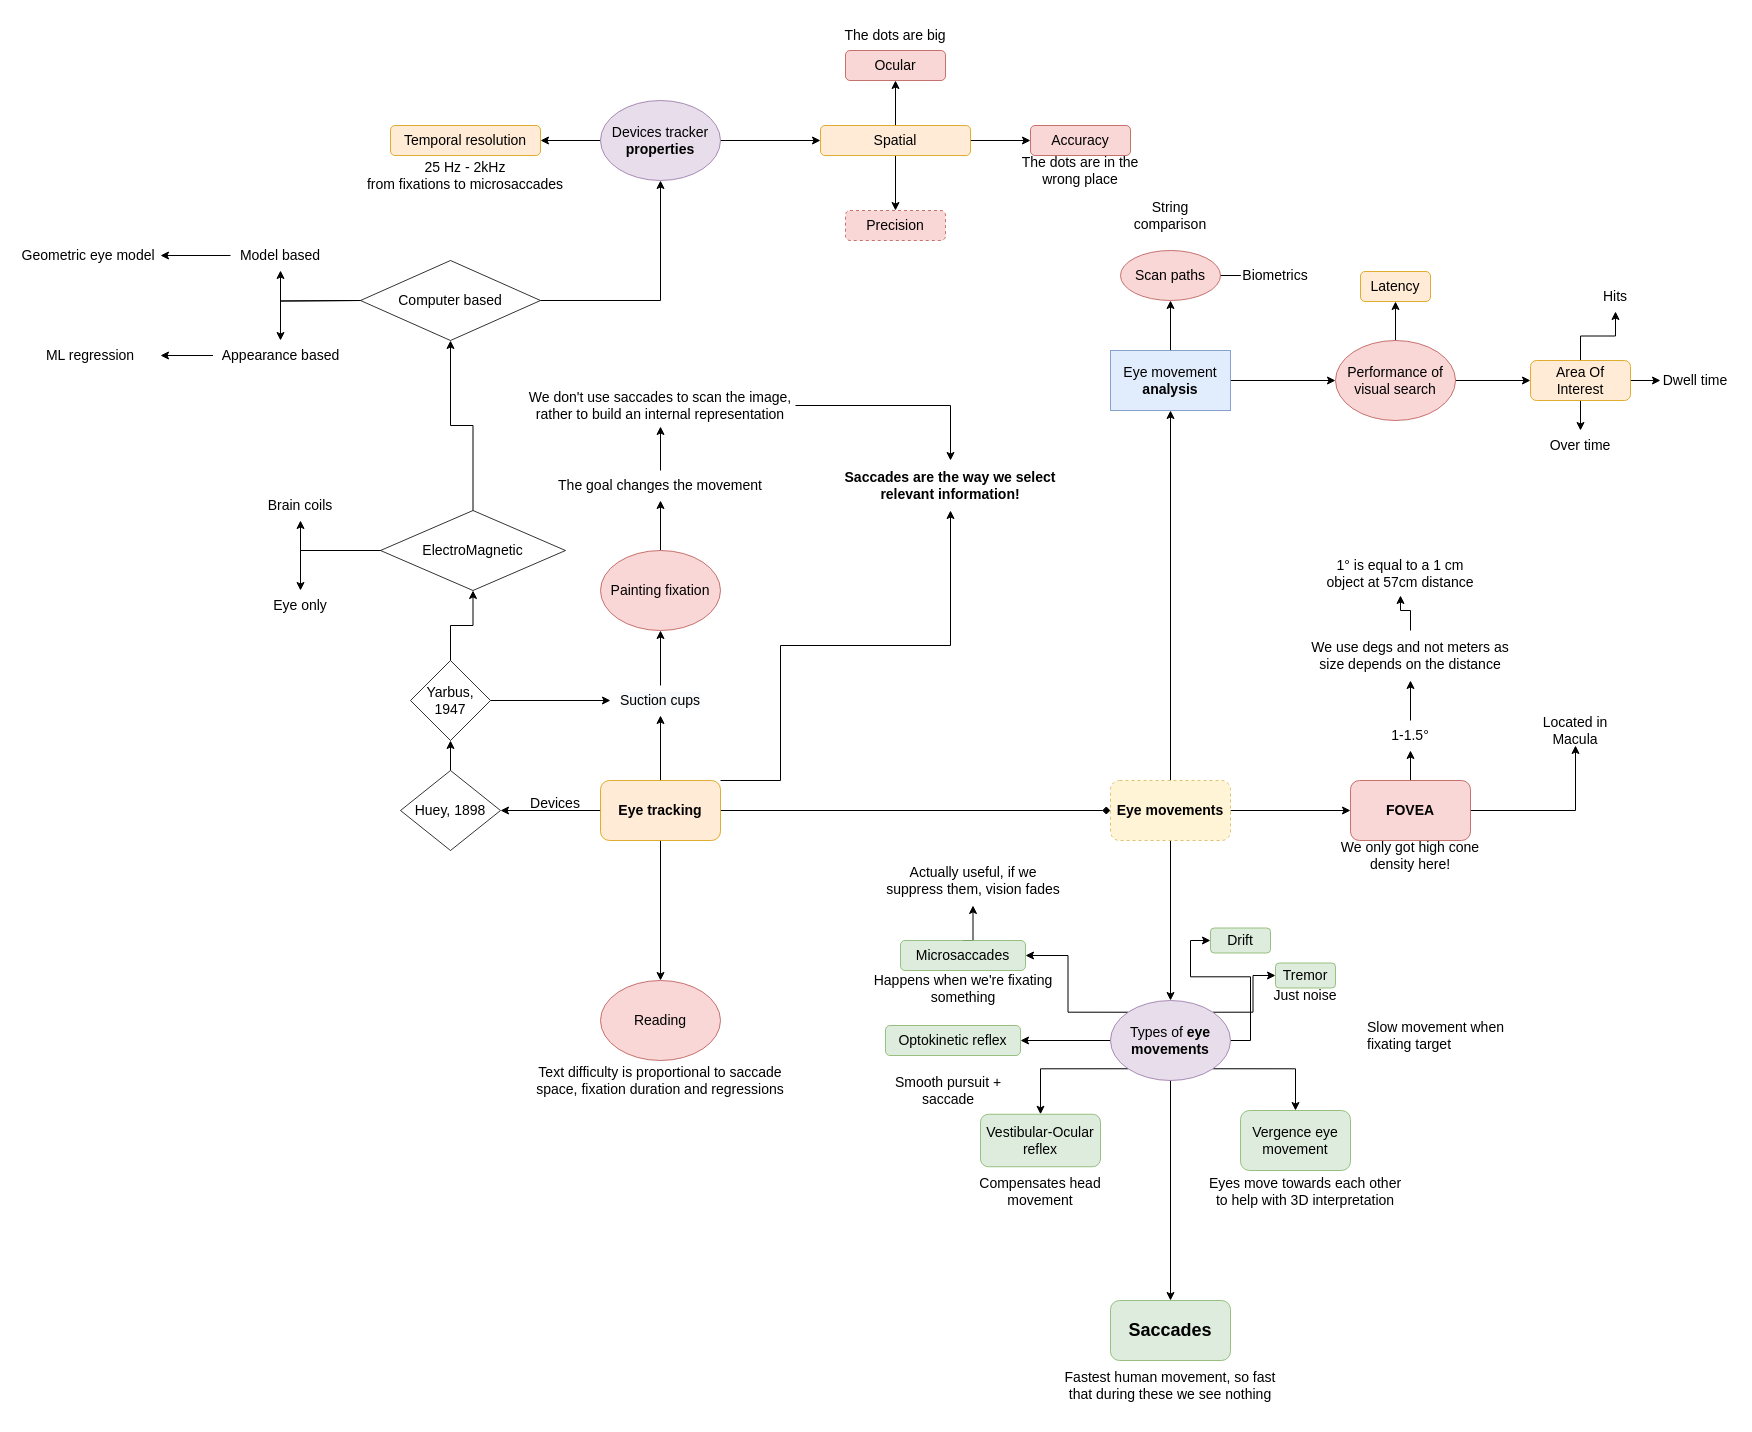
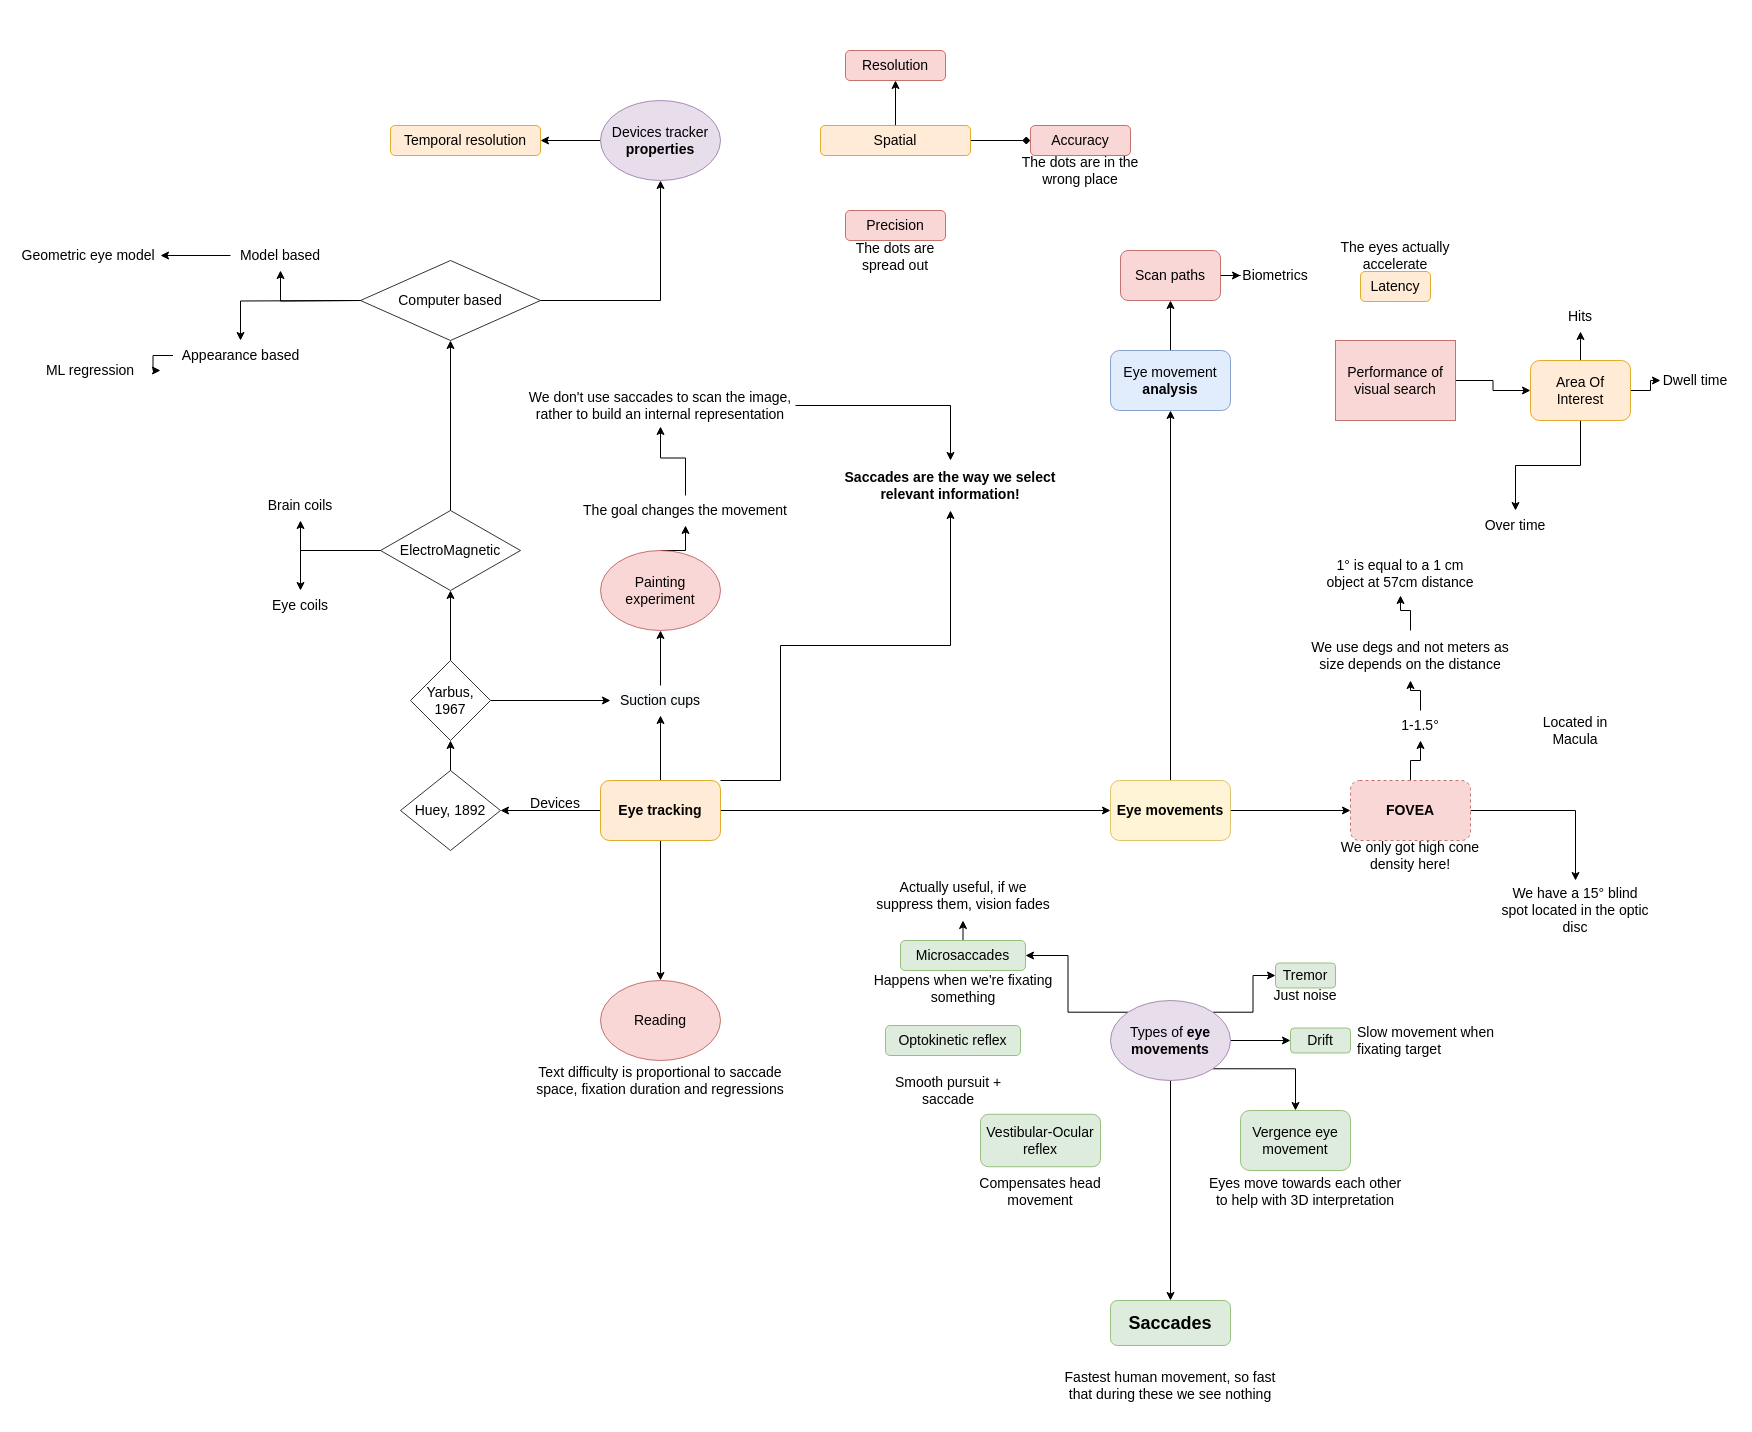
(896, 36) -> none
(896, 66) -> (896, 66)
(767, 141) -> none
(1022, 141) -> (1022, 141)
(466, 176) -> none
(896, 180) -> none
(1171, 216) -> none
(896, 226) -> (896, 226)
none -> (1396, 256)
none -> (896, 257)
(1171, 276) -> (1171, 276)
(1234, 276) -> (1232, 276)
(1616, 297) -> (1581, 317)
(1396, 324) -> none
(91, 356) -> (91, 371)
(281, 356) -> (241, 356)
(1171, 381) -> (1171, 381)
(1280, 381) -> none
(1396, 381) -> (1396, 381)
(1581, 381) -> (1581, 391)
(1581, 446) -> (1516, 526)
(661, 486) -> (686, 511)
(473, 551) -> (451, 551)
(661, 591) -> (661, 591)
(301, 606) -> (301, 606)
(451, 701) -> (451, 701)
(1411, 736) -> (1421, 726)
(1576, 781) -> none
(451, 811) -> (451, 811)
(1102, 811) -> (1102, 811)
(1171, 811) -> (1171, 811)
(1411, 811) -> (1411, 811)
none -> (1576, 843)
(973, 881) -> (963, 896)
none -> (1576, 911)
(1171, 917) -> none
(1241, 941) -> (1321, 1041)
(1436, 1036) -> (1426, 1041)
(1069, 1041) -> none
(1065, 1069) -> none
(1171, 1331) -> (1171, 1323)
